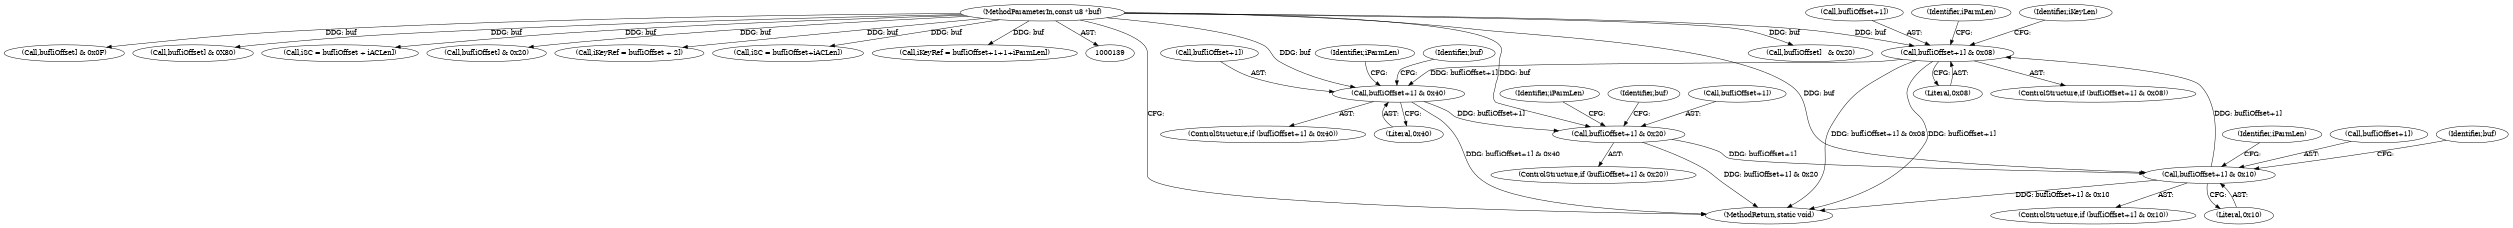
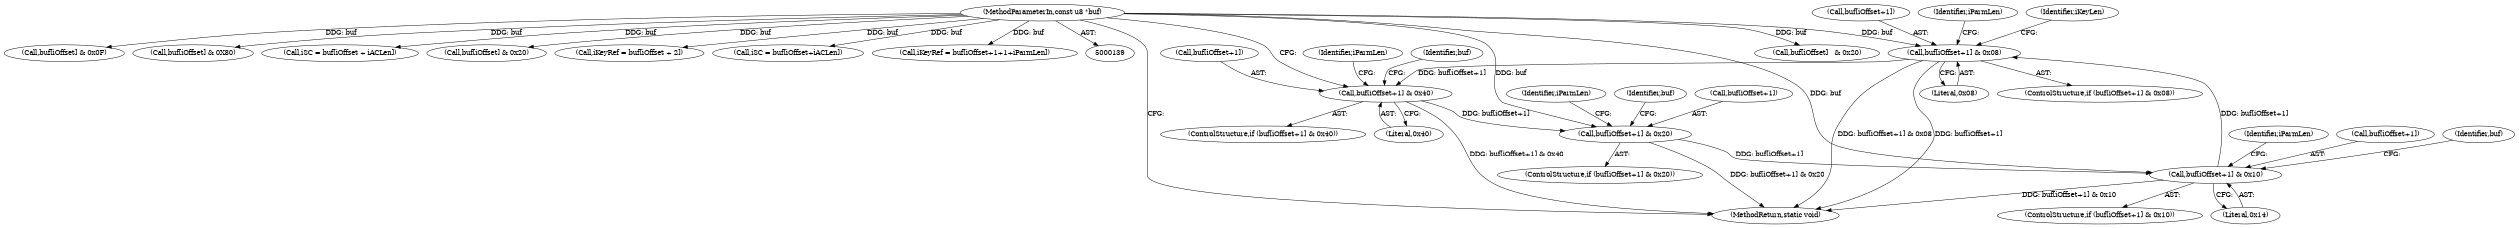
(1110, 53) -> (1110, 53)
(1295, 53) -> (1289, 53)
(2239, 216) -> (2245, 216)
